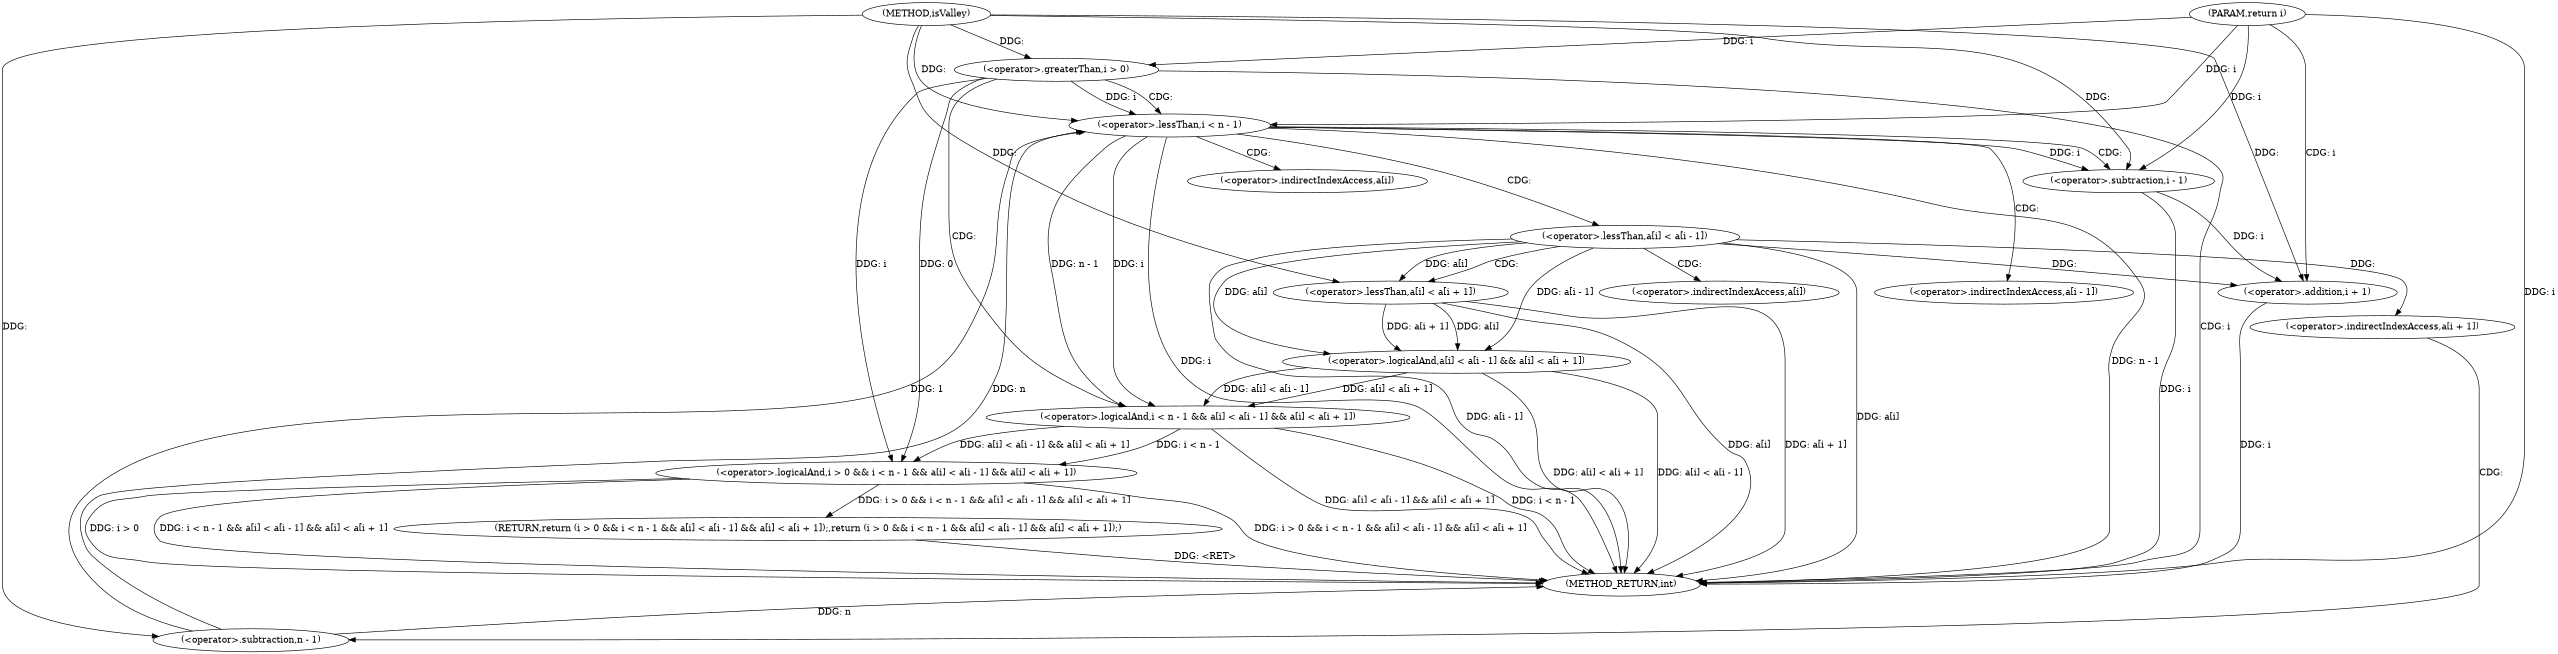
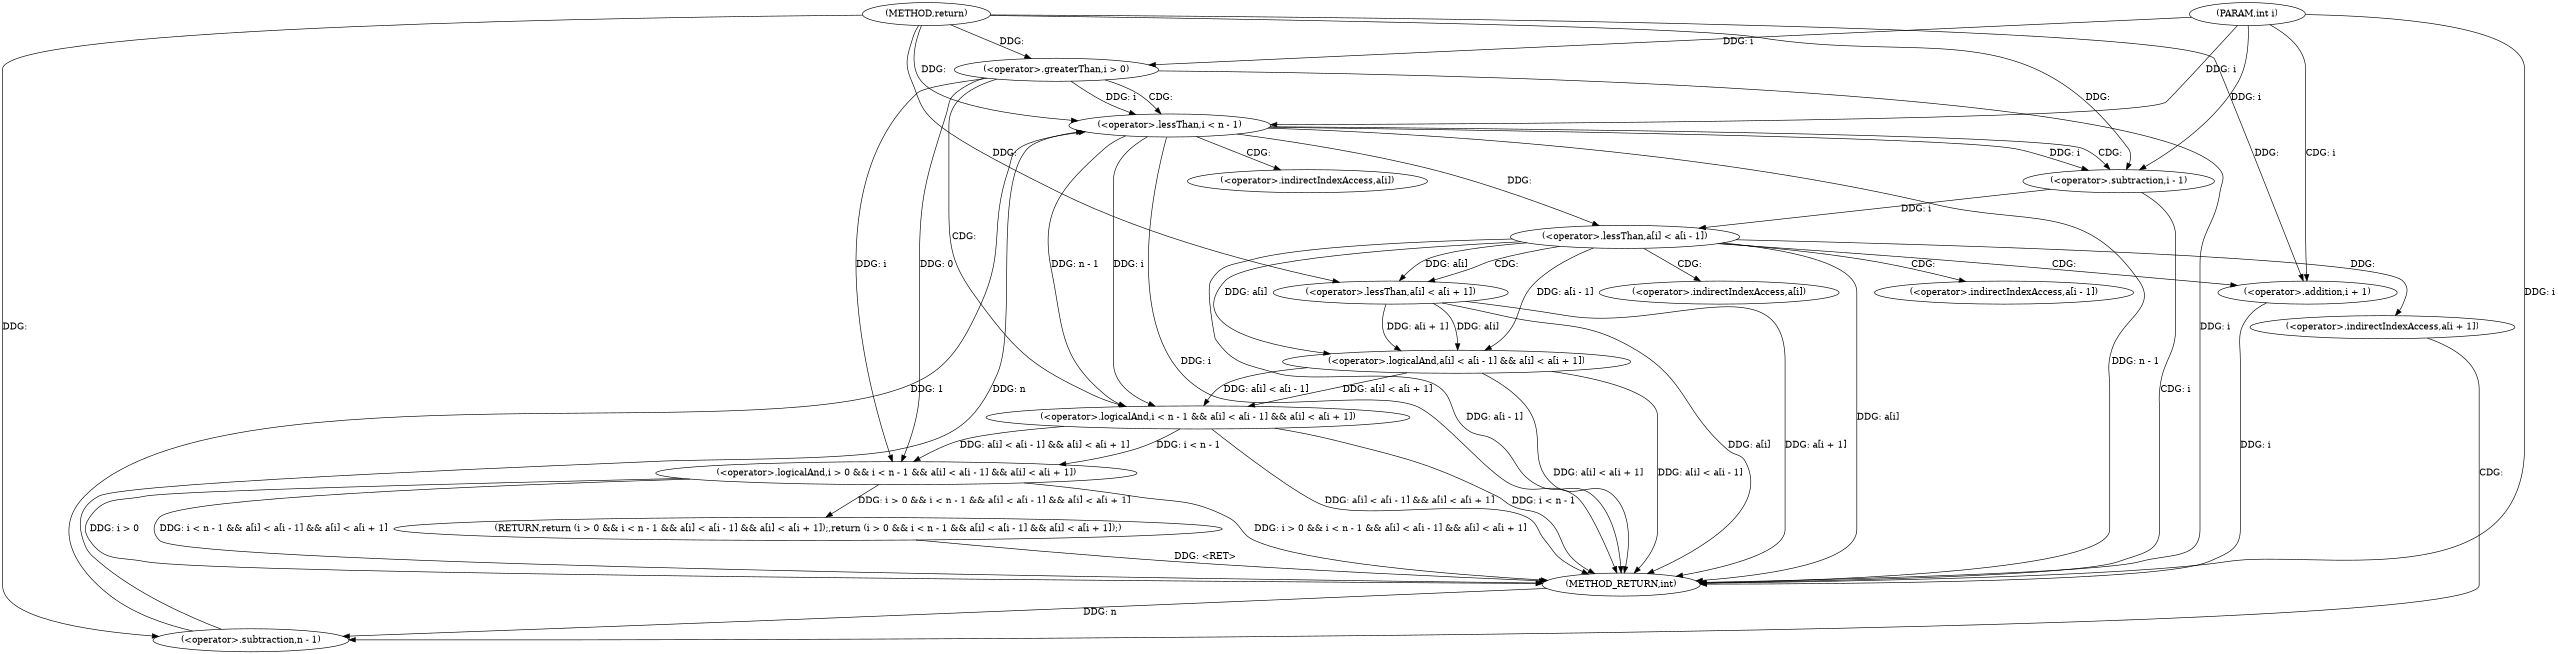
(926, 14) -> (926, 14)
(2247, 14) -> (2247, 14)
(1696, 134) -> (1846, 257)
(1521, 181) -> (1521, 181)
(2219, 232) -> (1878, 208)
(2066, 265) -> (2066, 265)
(2215, 327) -> (2215, 327)
(2176, 390) -> (2176, 390)
(935, 603) -> (948, 613)
